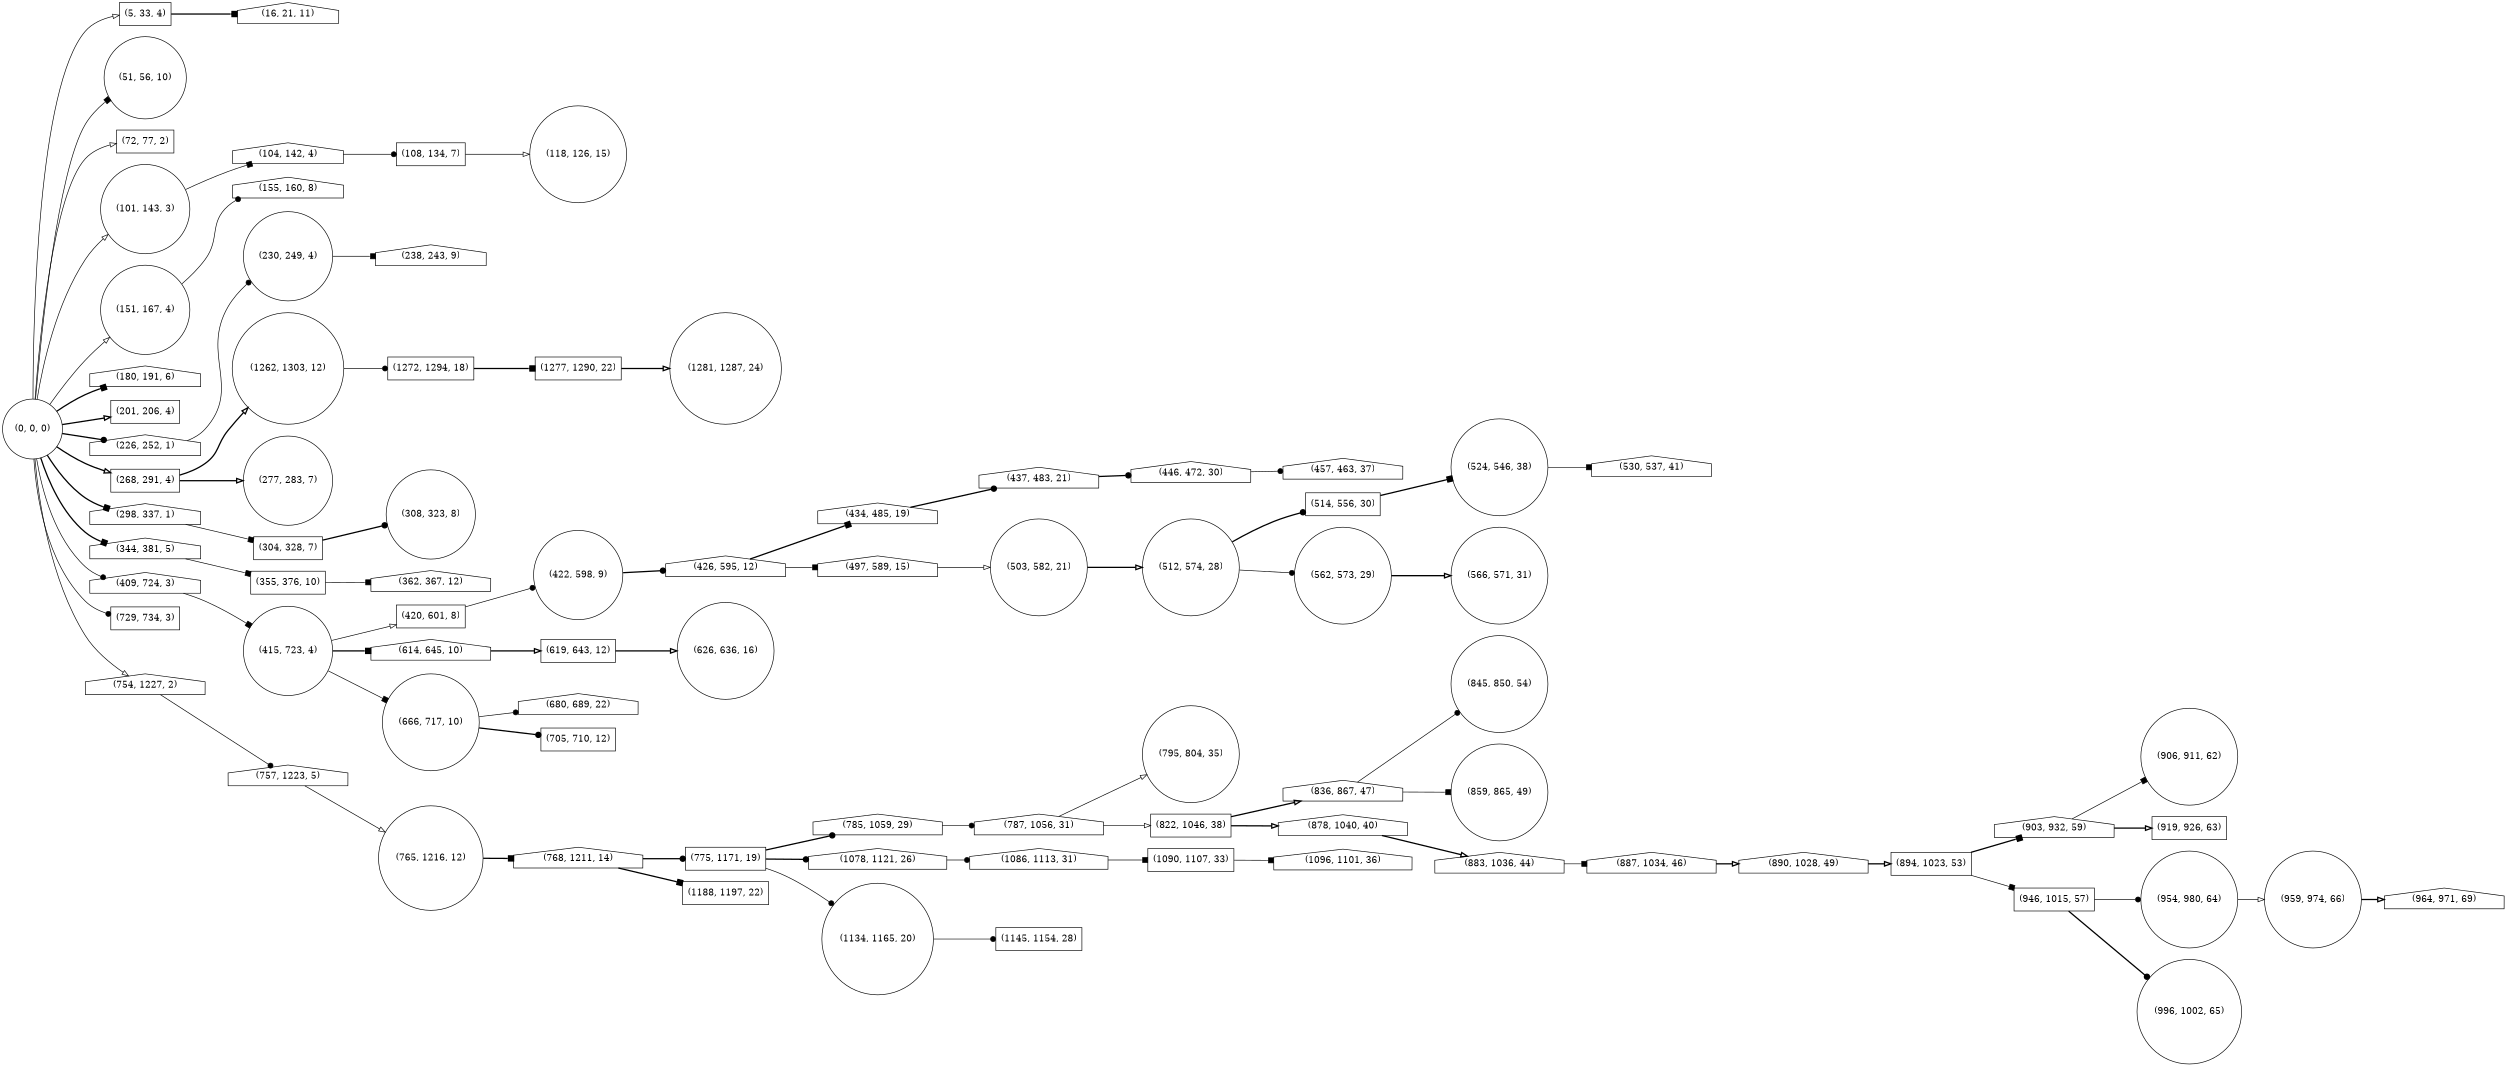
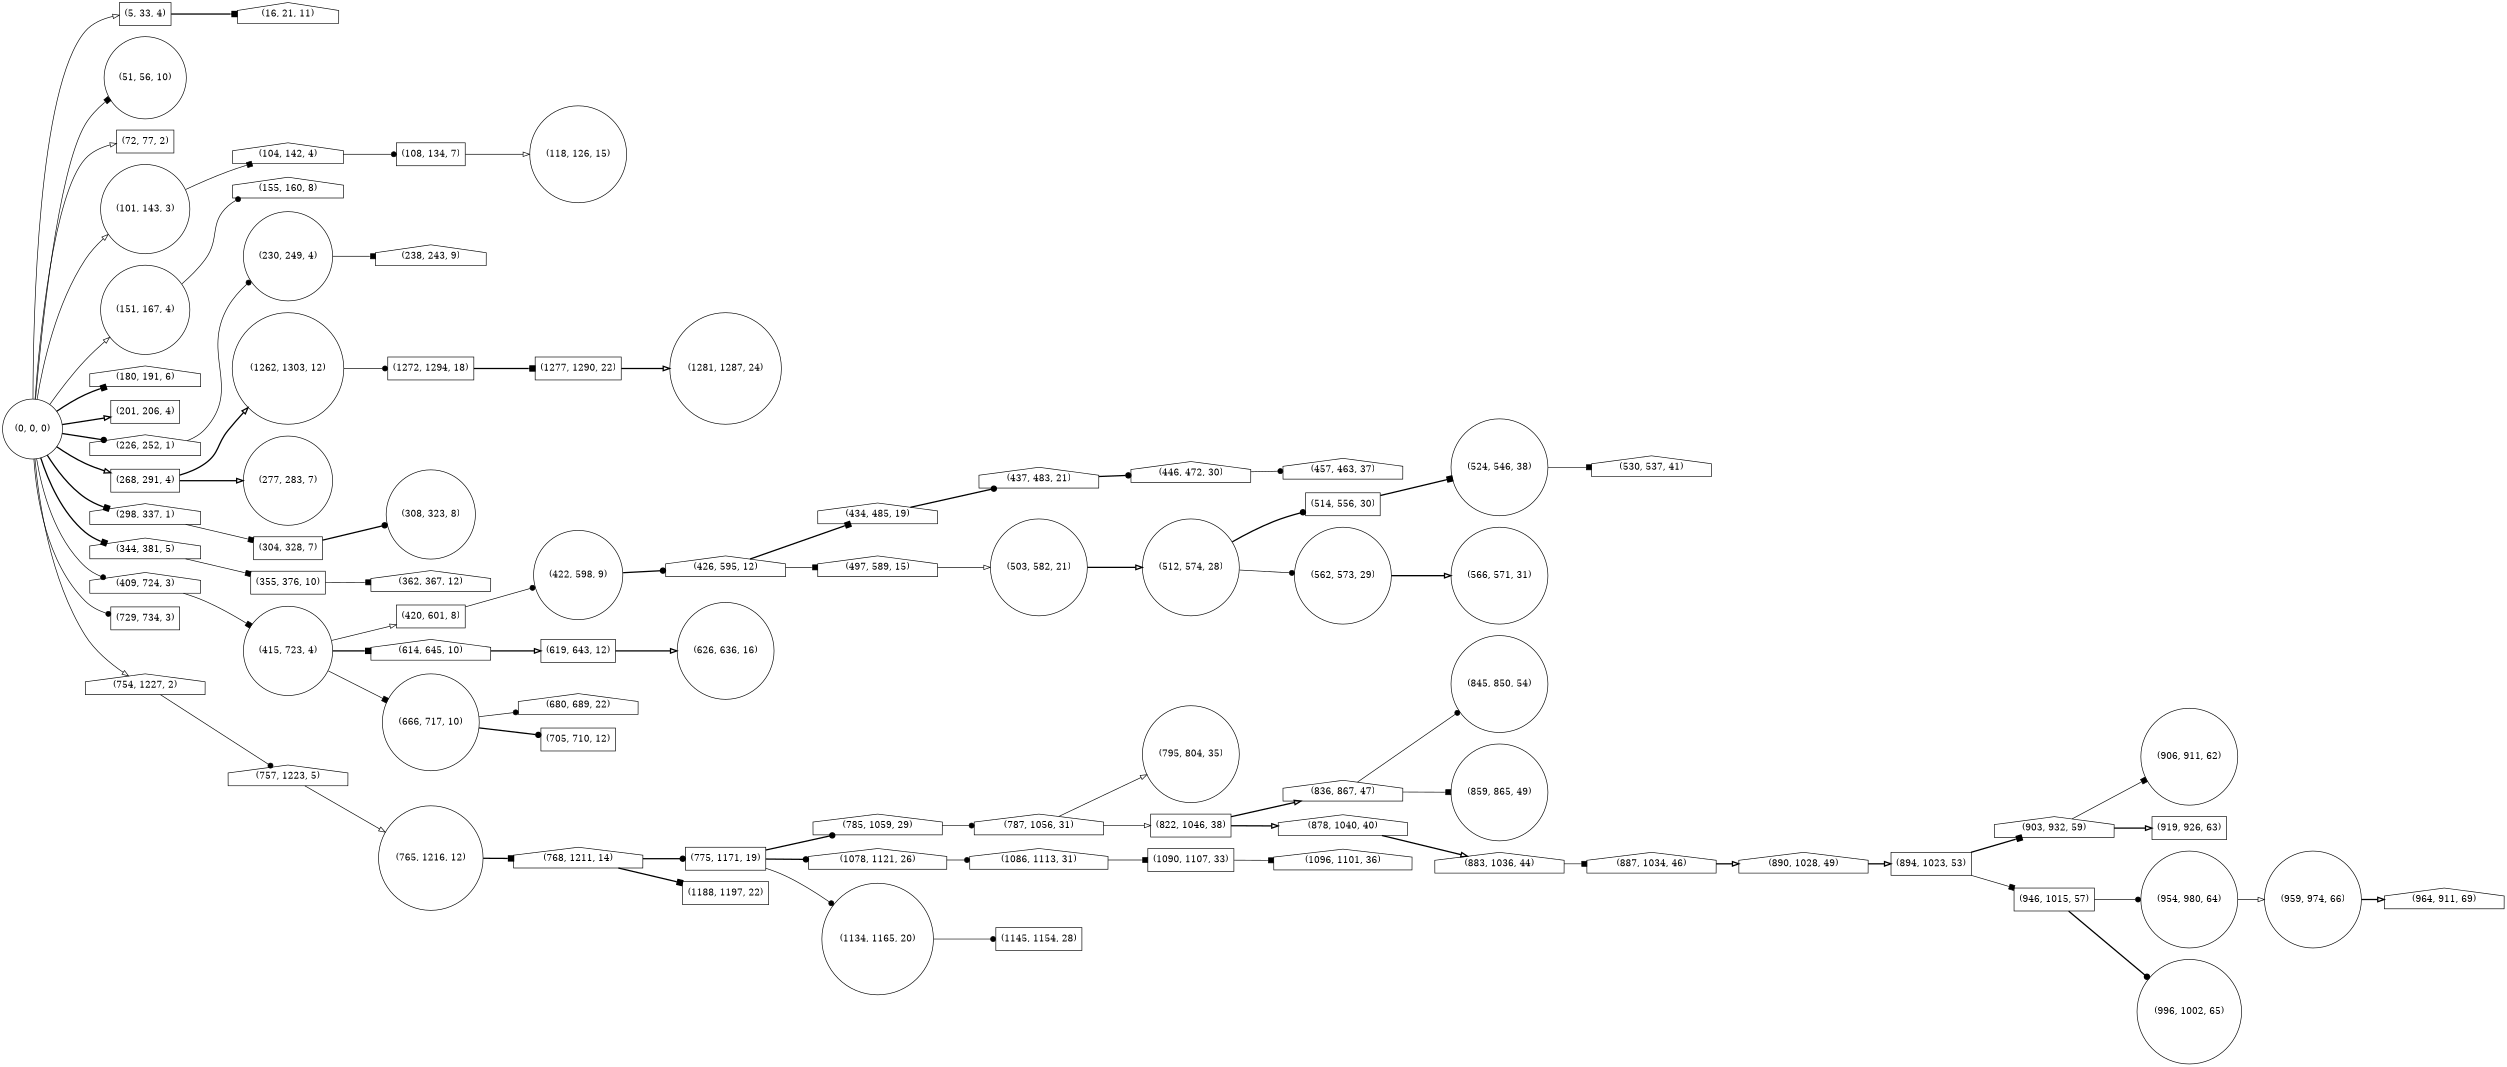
(2444, 900) -> (2444, 900)
